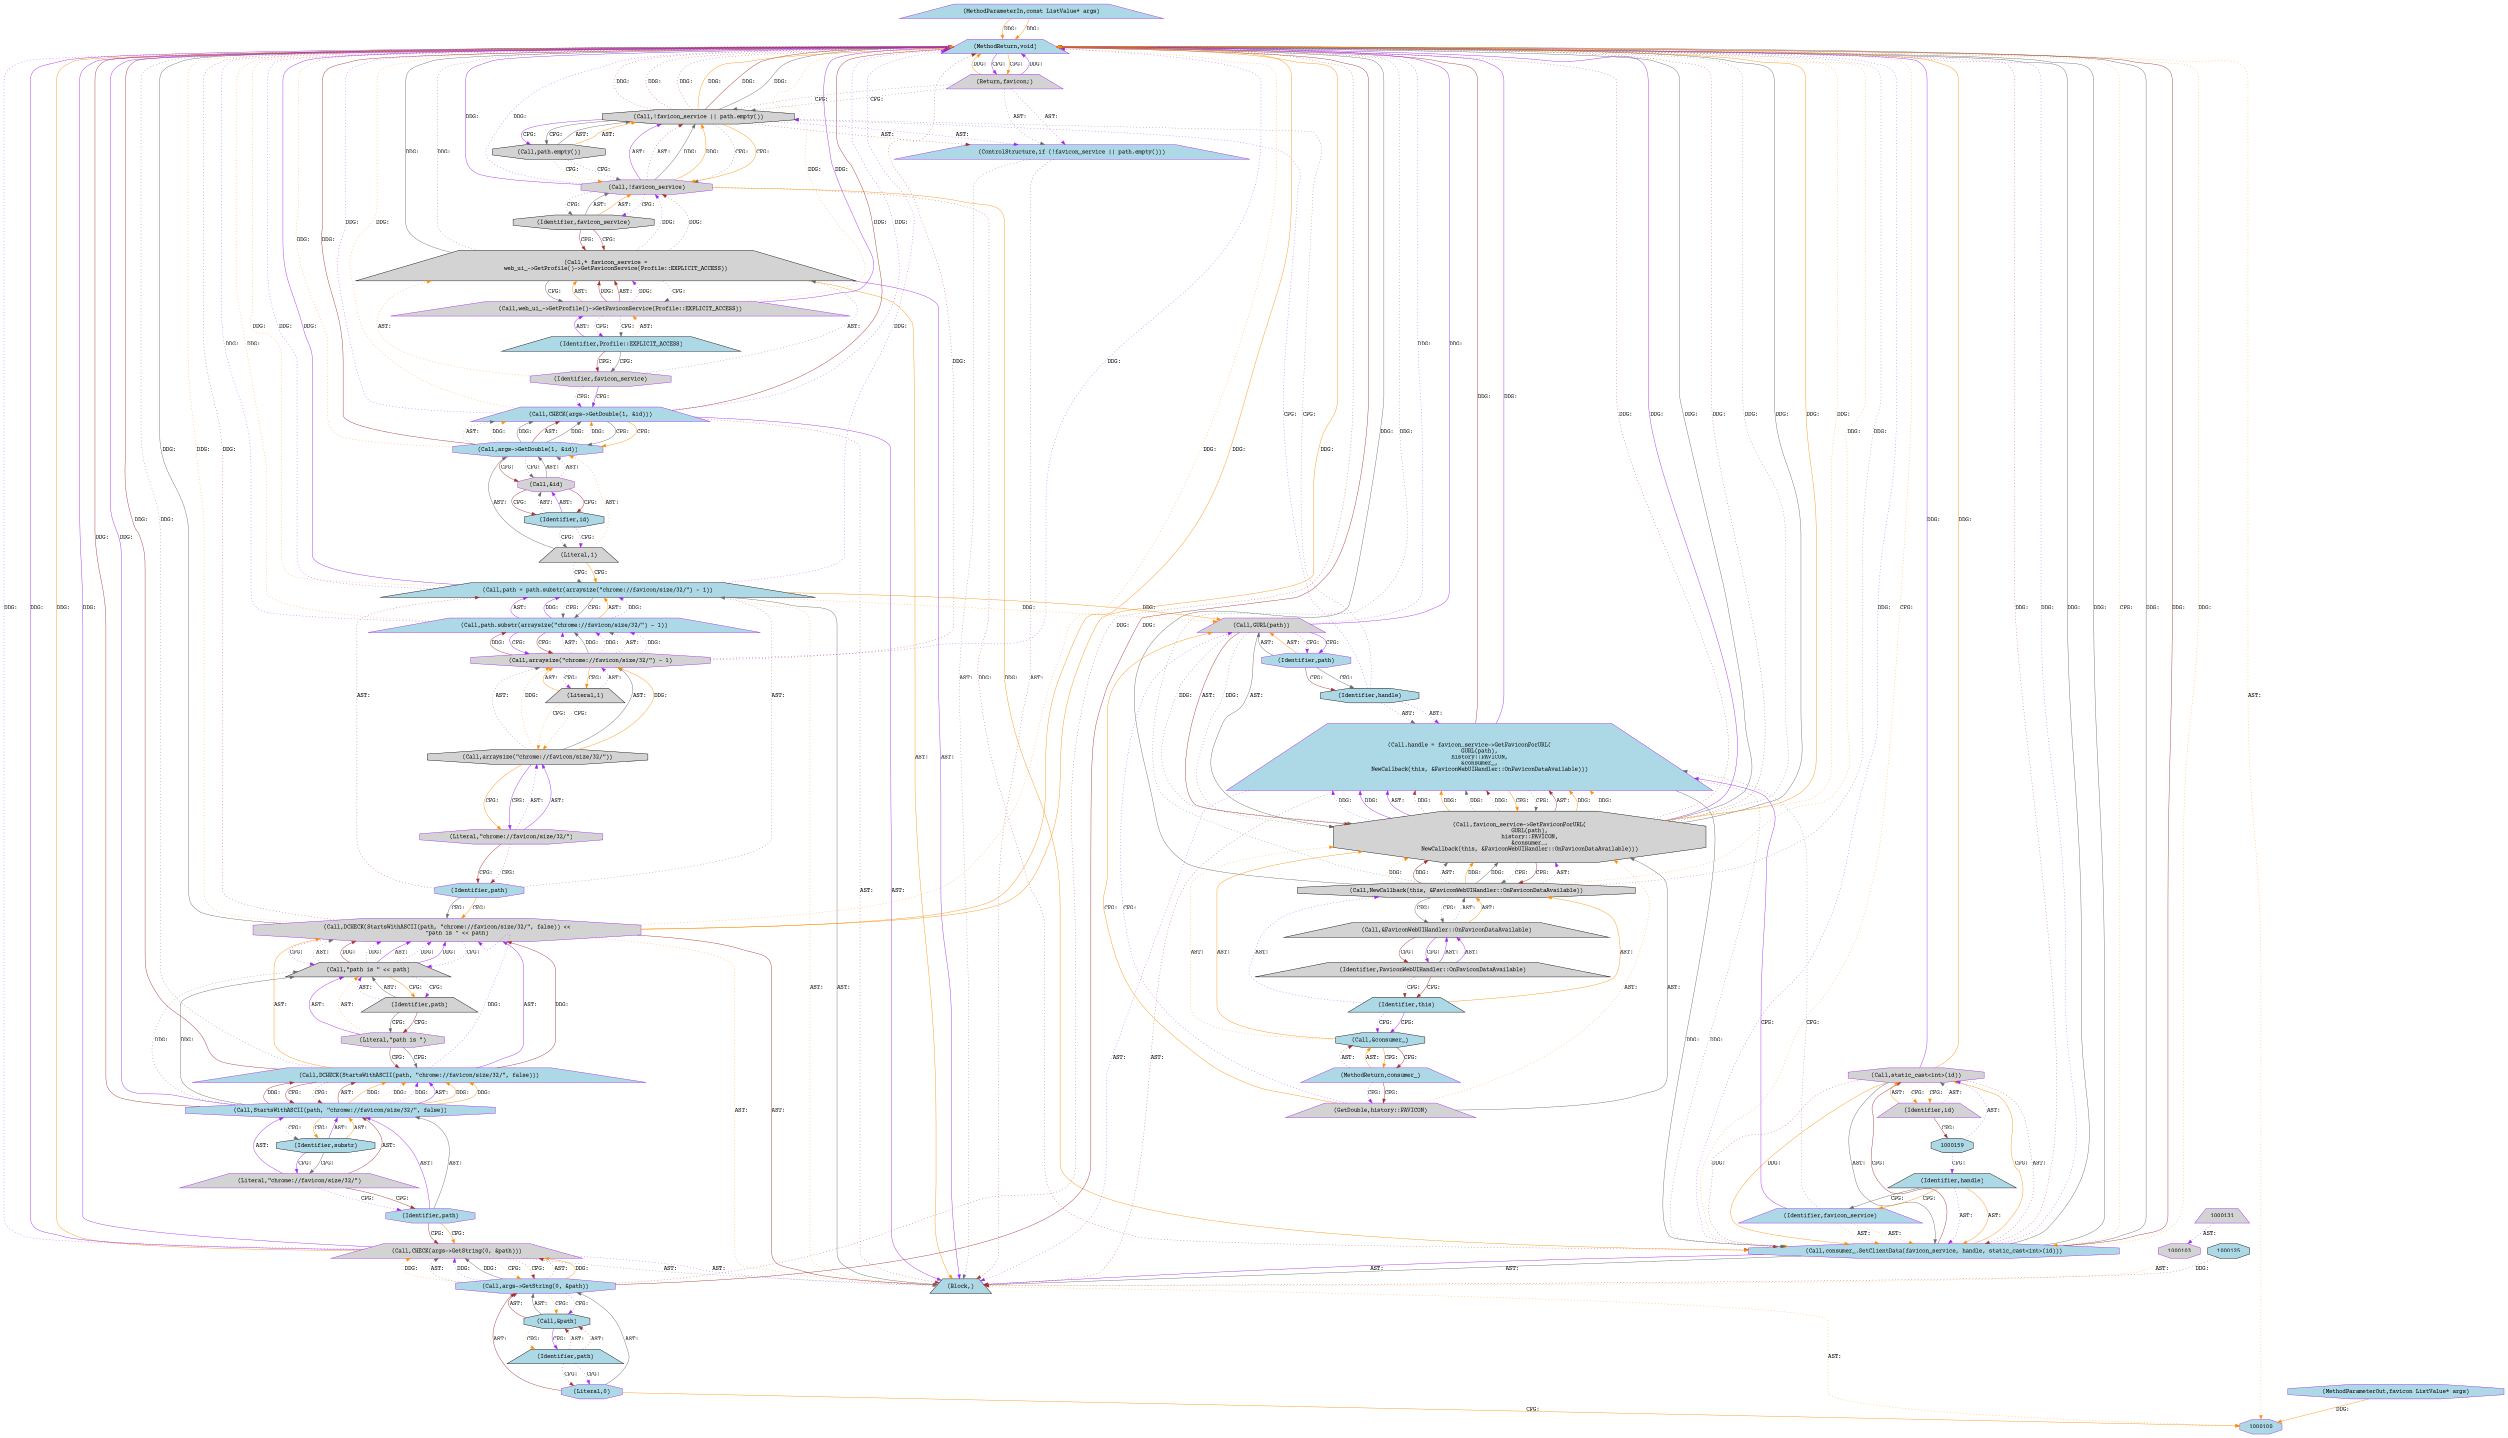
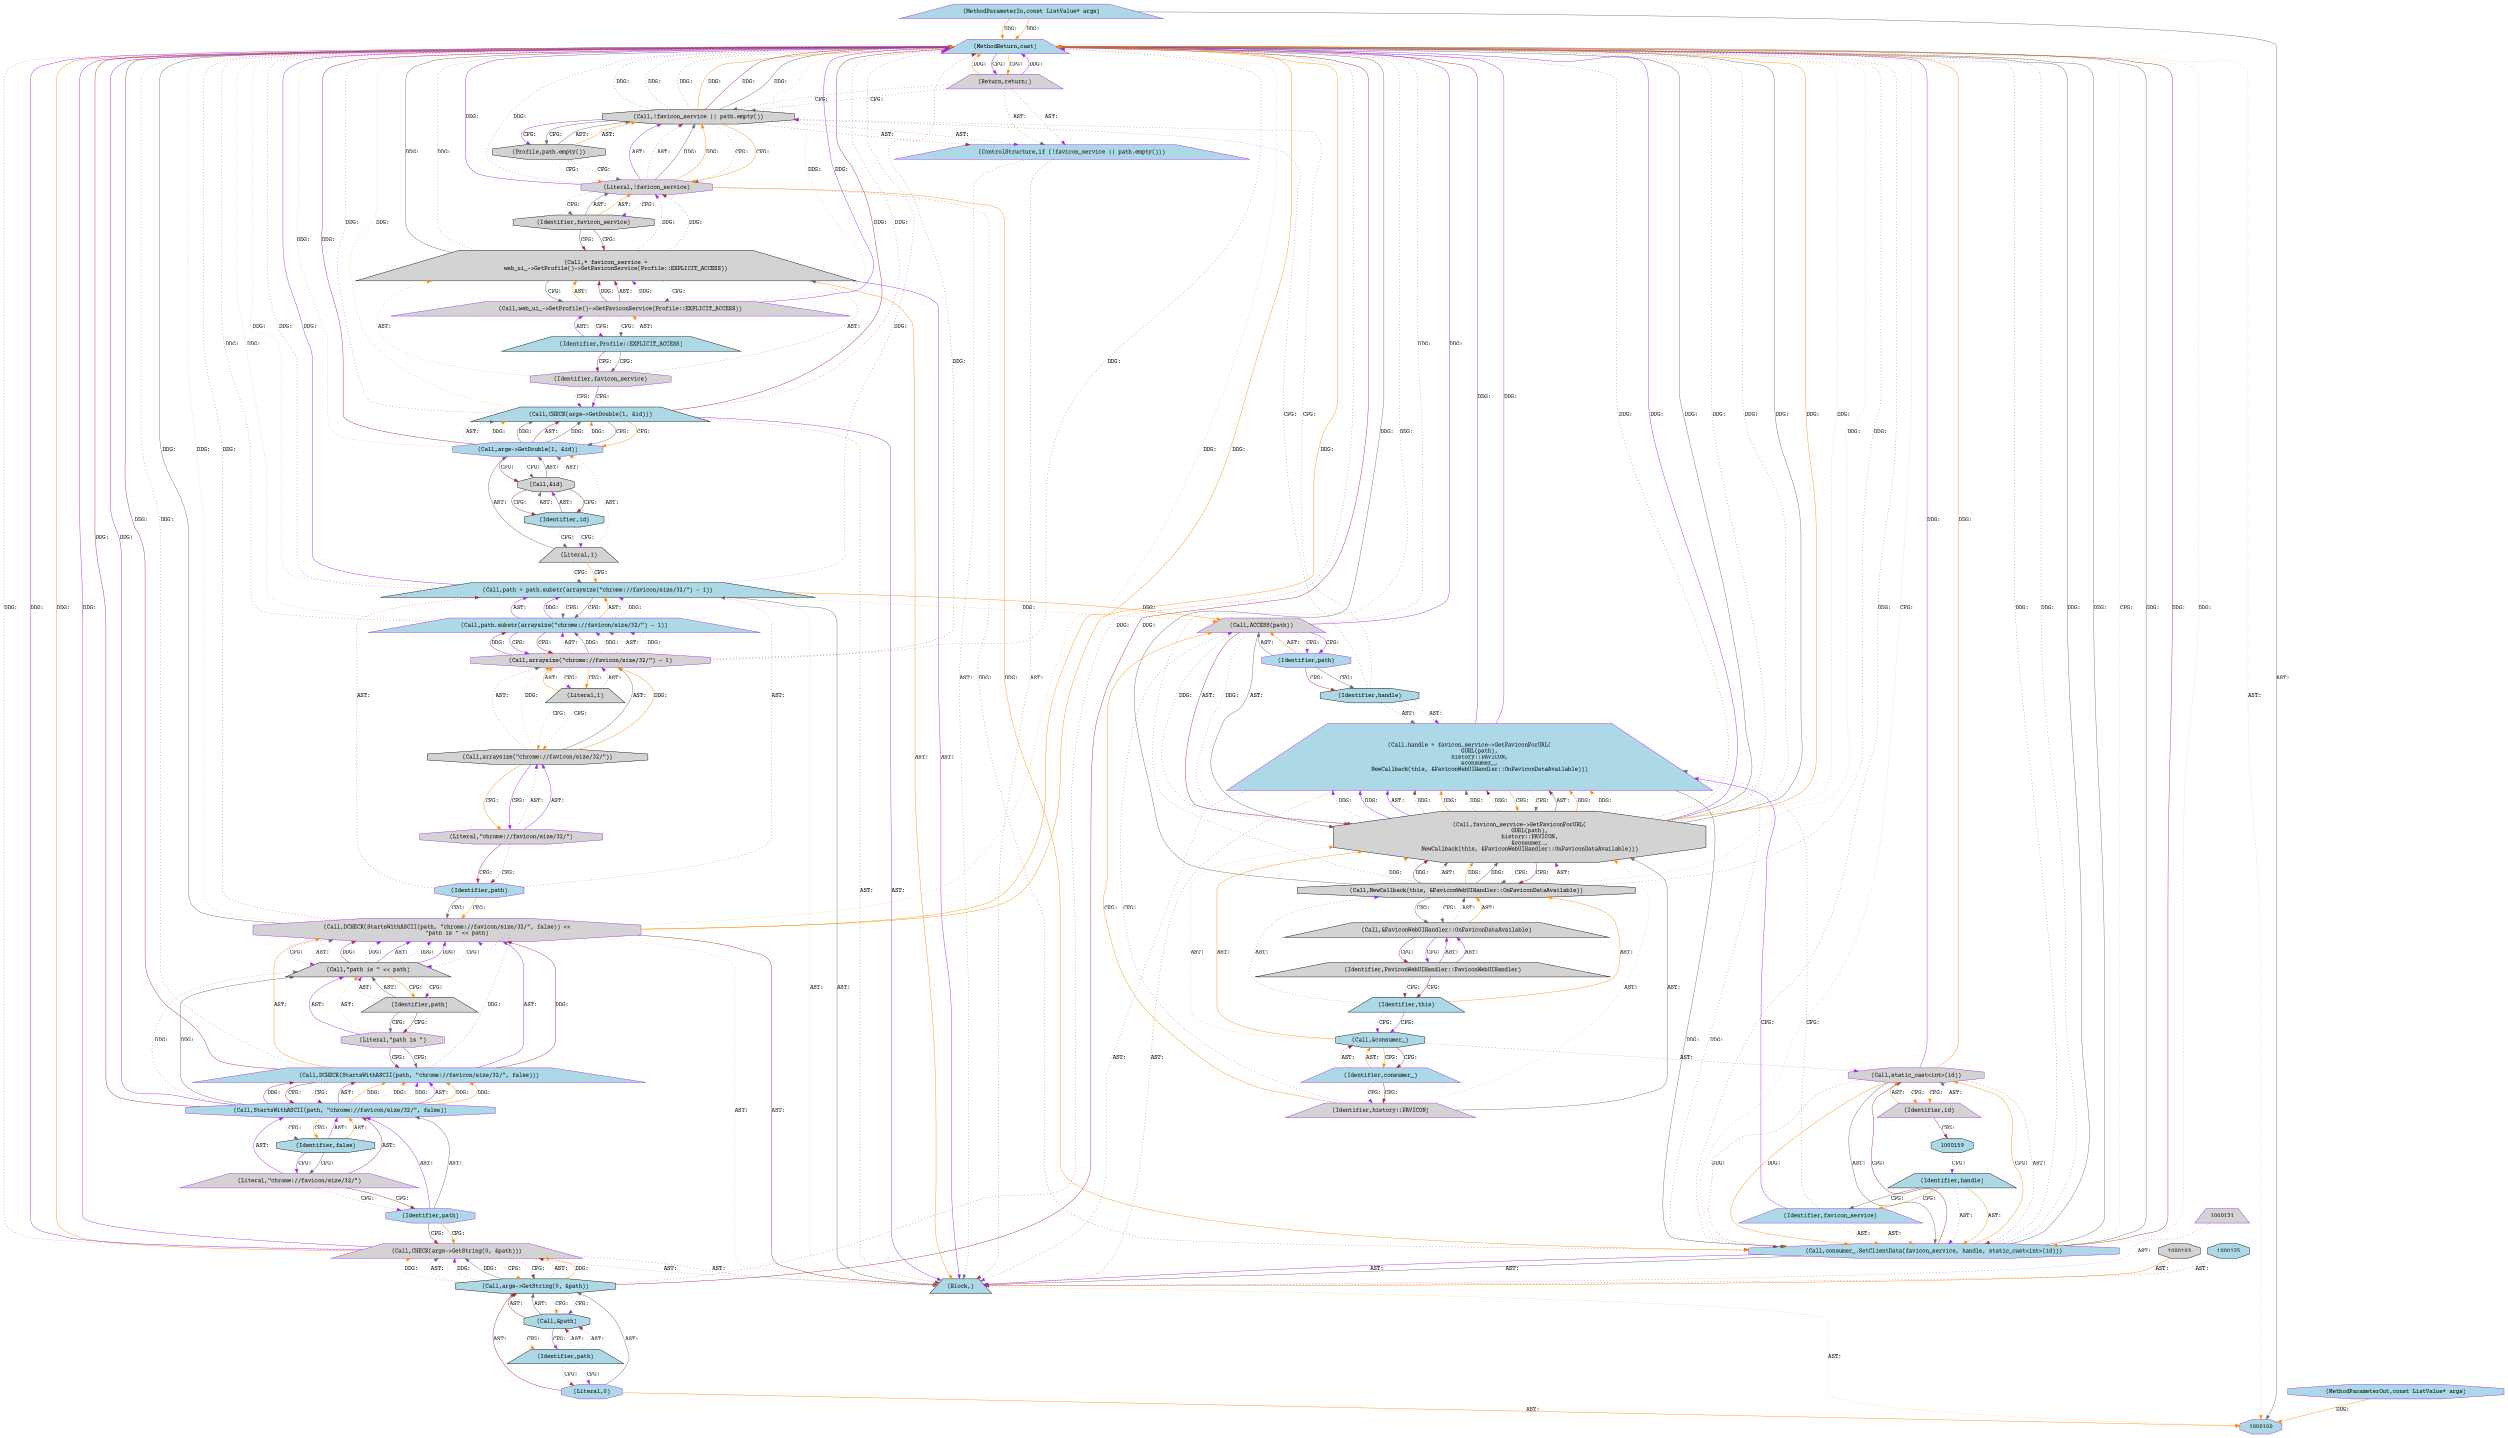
(1005, 46) -> (1005, 46)
(1005, 82) -> (1005, 82)
(549, 152) -> (549, 152)
none -> (2276, 162)
(647, 187) -> (647, 187)
(590, 414) -> (590, 414)
(546, 485) -> (546, 485)
(1261, 625) -> (1261, 625)
(1433, 970) -> (1433, 970)
(1381, 1075) -> (1381, 1075)
(1987, 1109) -> (1639, 1057)
(1381, 1110) -> (1381, 1110)
(326, 1145) -> (326, 1145)
(2202, 1232) -> (1605, 1280)
(2179, 1251) -> (2179, 1251)
(2204, 1269) -> (2204, 1269)
(1581, 1284) -> (1581, 1284)
(536, 1286) -> (536, 1286)
(2396, 1392) -> (2396, 1392)
(1535, 1409) -> (1535, 1409)
